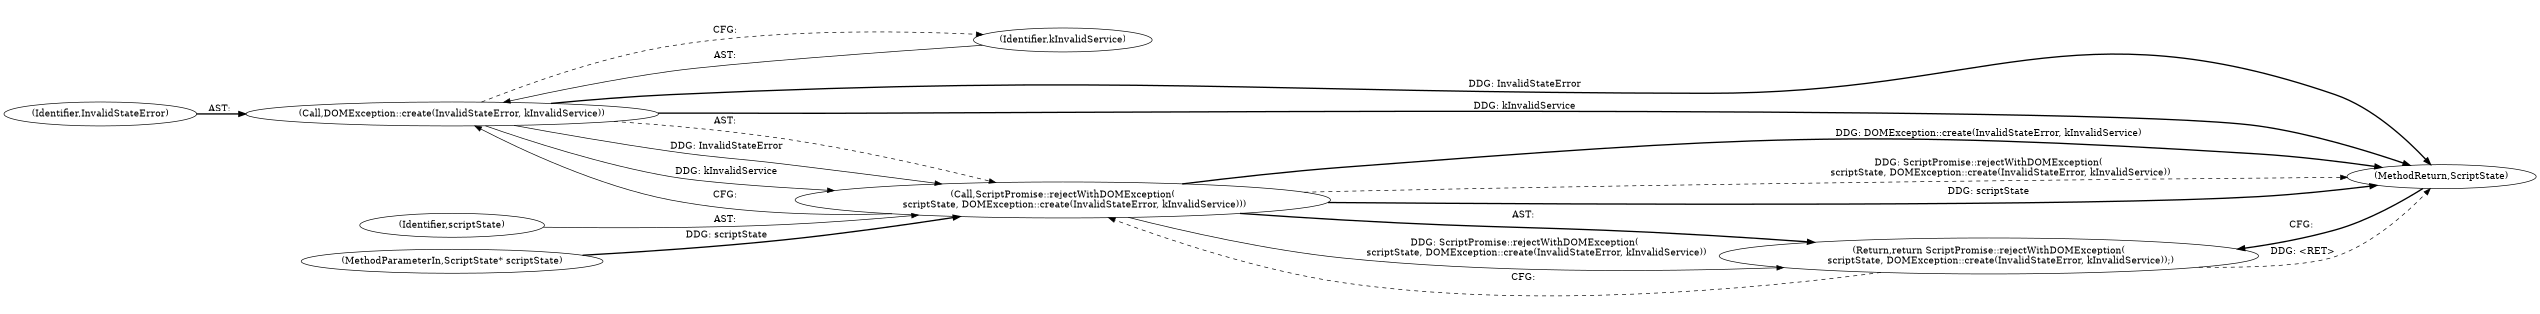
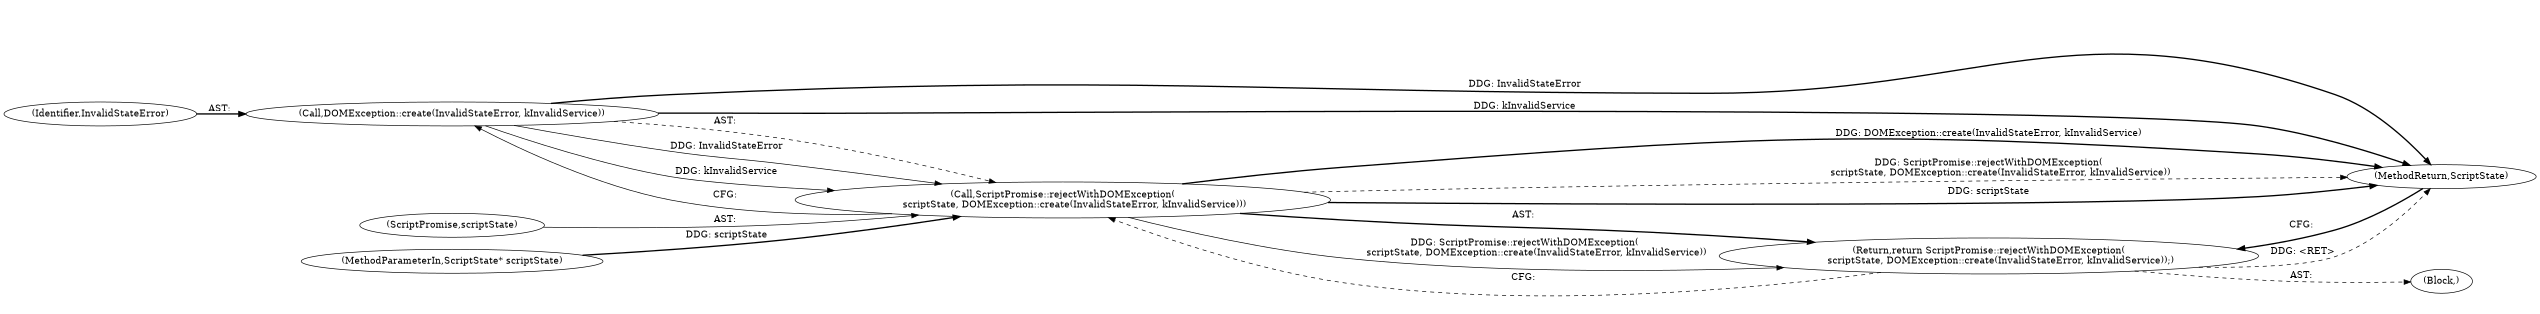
(1063, 40) -> none
(452, 225) -> (452, 225)
none -> (2442, 281)
